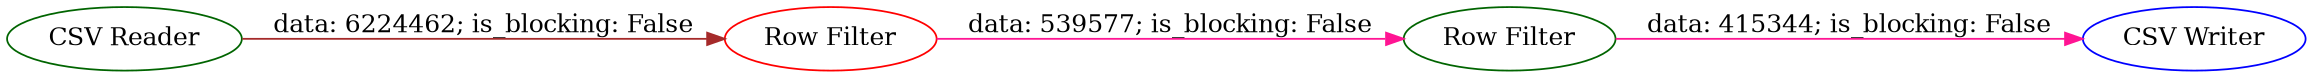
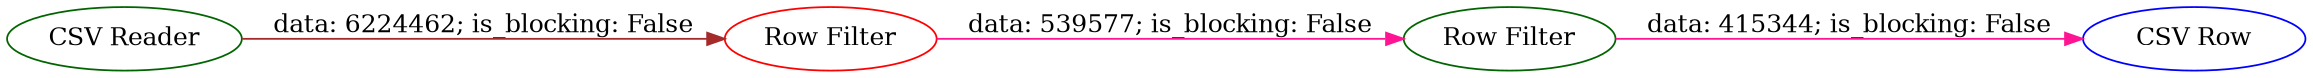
(2194, 39) -> (2194, 39)
